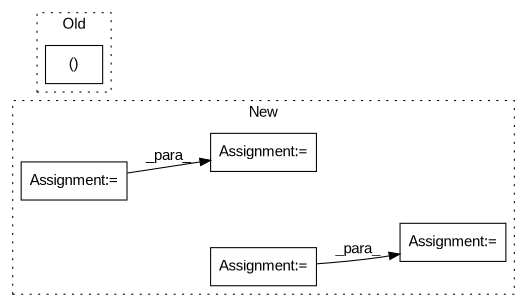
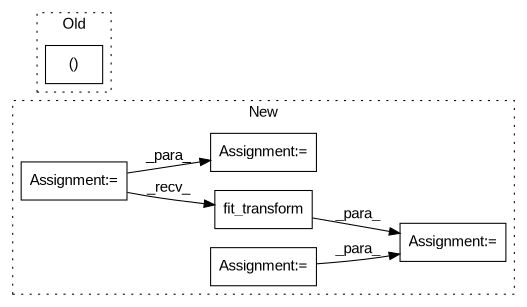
none -> (264, 210)
